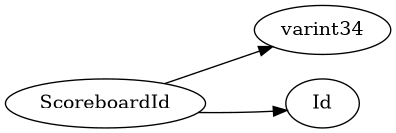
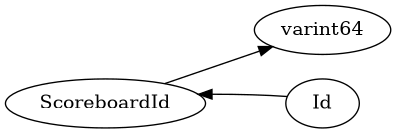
(323, 30) -> (323, 30)
(236, 112) -> (250, 95)
